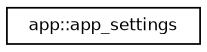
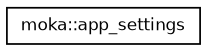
(104, 26) -> (104, 26)
